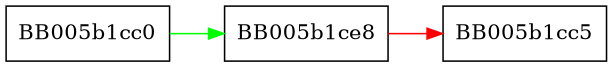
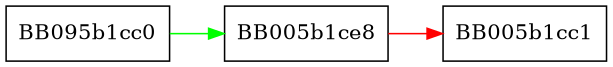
(88, 34) -> (88, 34)
(525, 34) -> (525, 34)
